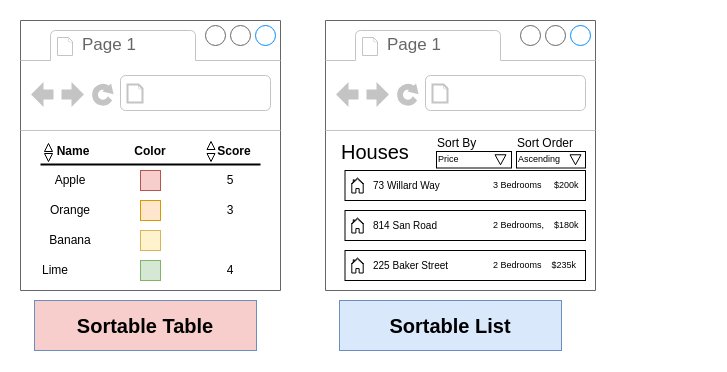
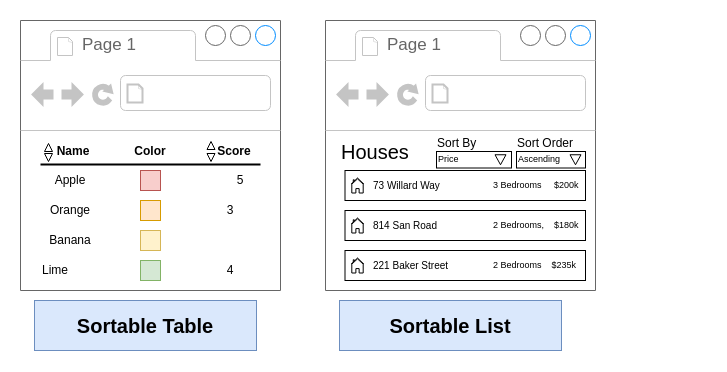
(231, 181) -> (241, 181)
(413, 266) -> (413, 266)
(146, 326) -> (146, 326)
